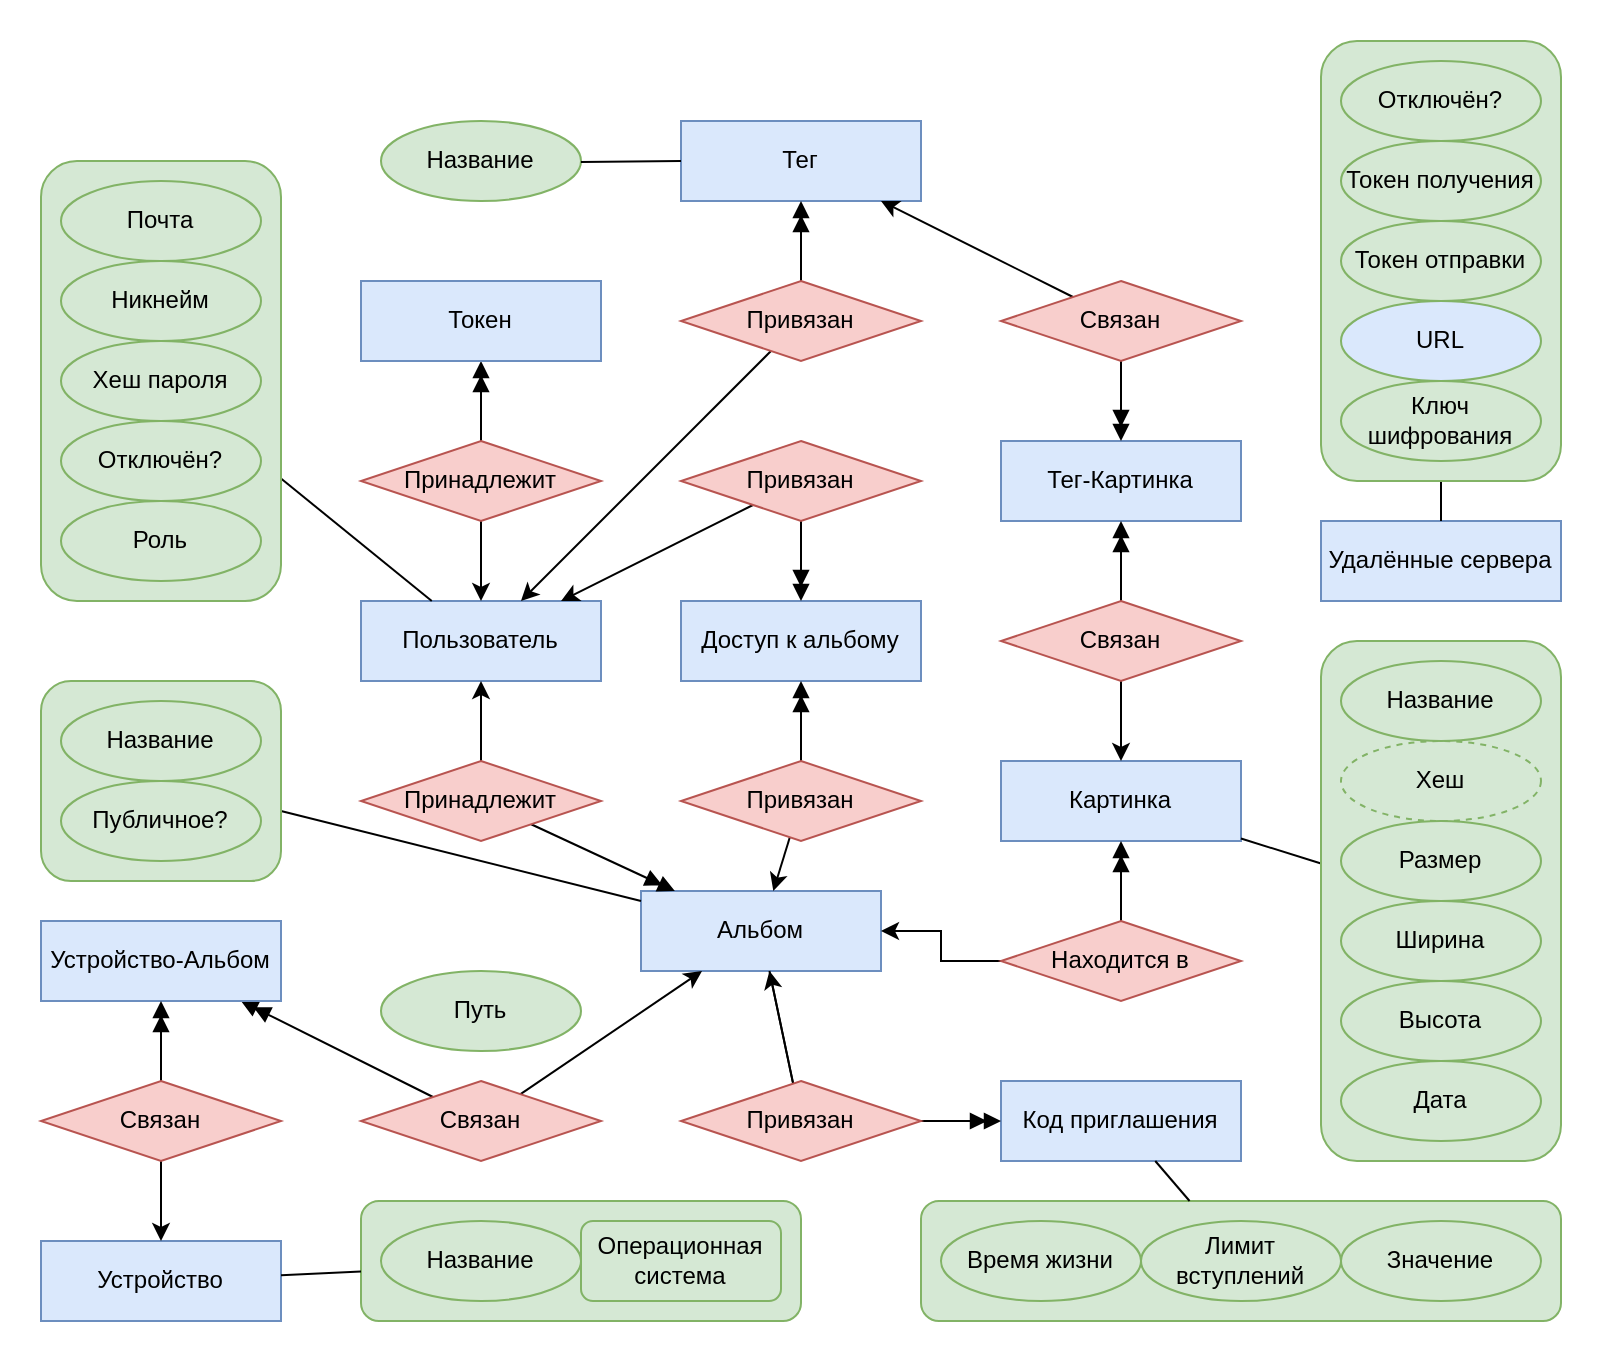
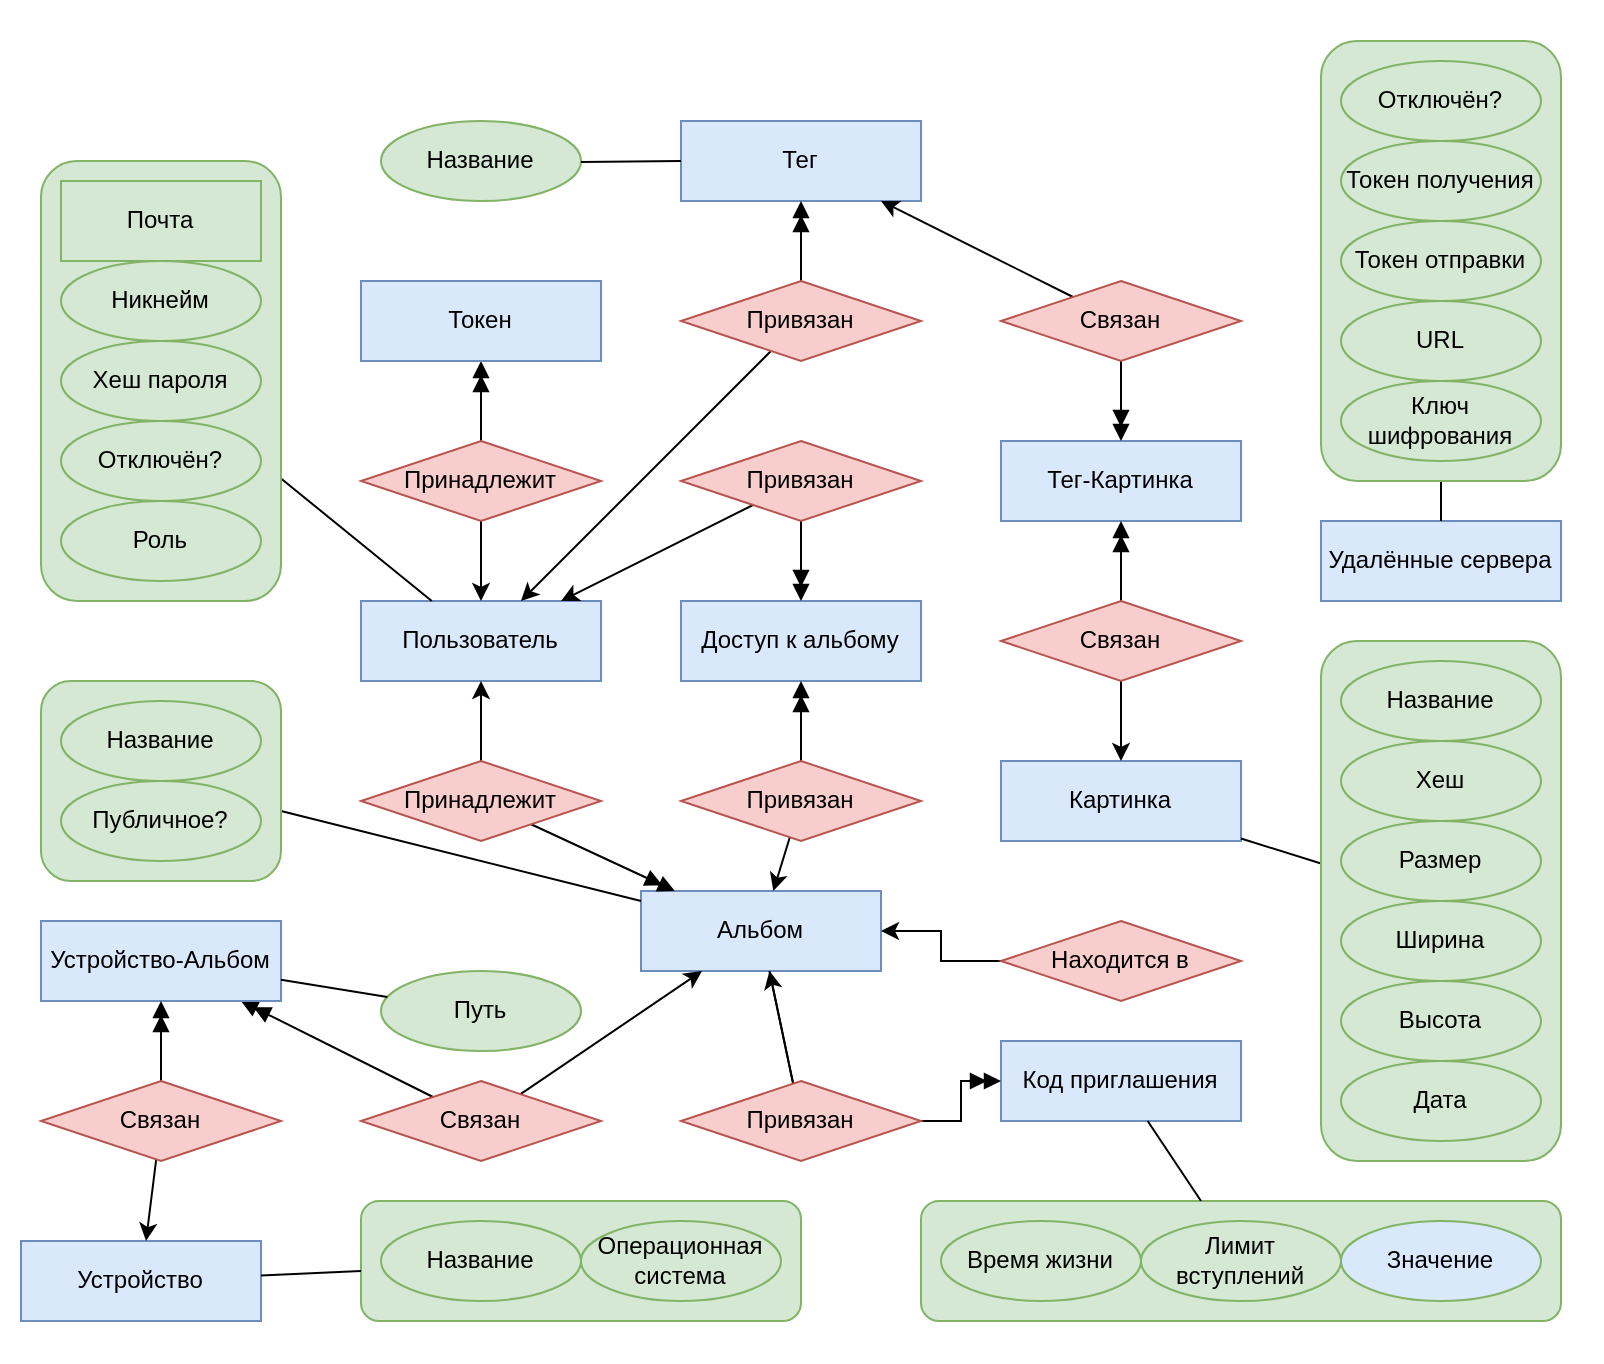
(161, 221) -> (161, 221)
(1441, 341) -> (1441, 341)
(1441, 781) -> (1441, 781)
(1121, 897) -> none
none -> (335, 988)
(1121, 1121) -> (1121, 1081)
(681, 1261) -> (681, 1261)
(1441, 1261) -> (1441, 1261)
(161, 1281) -> (141, 1281)
